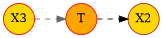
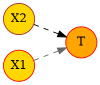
(19, 19) -> (19, 66)
(108, 19) -> (46, 29)
